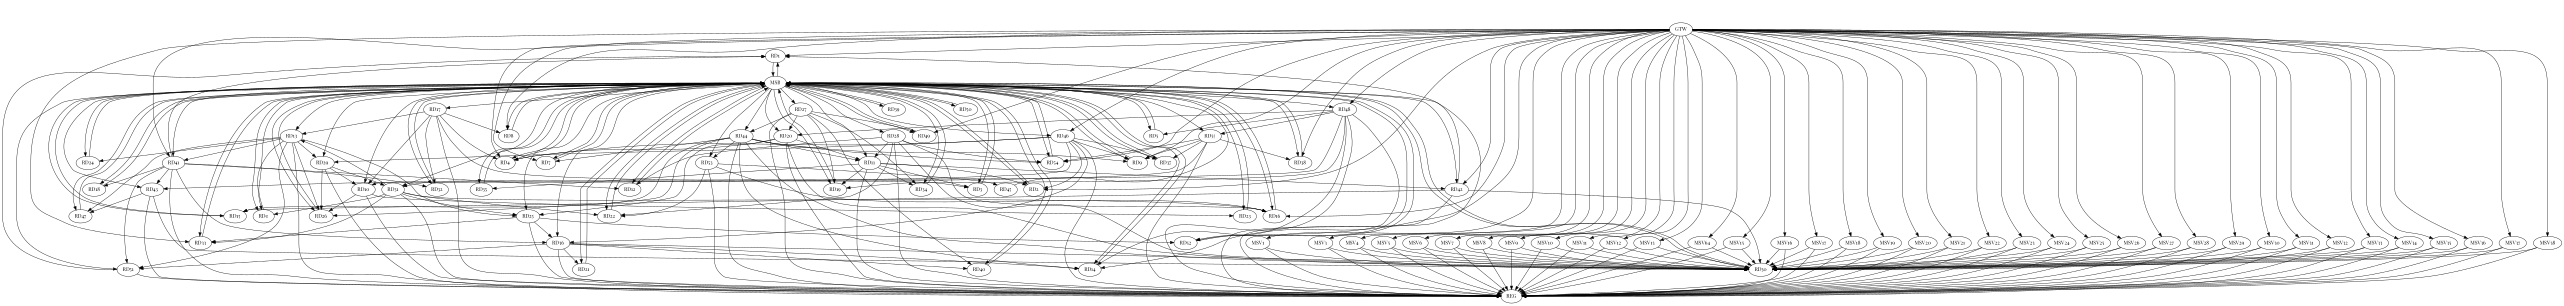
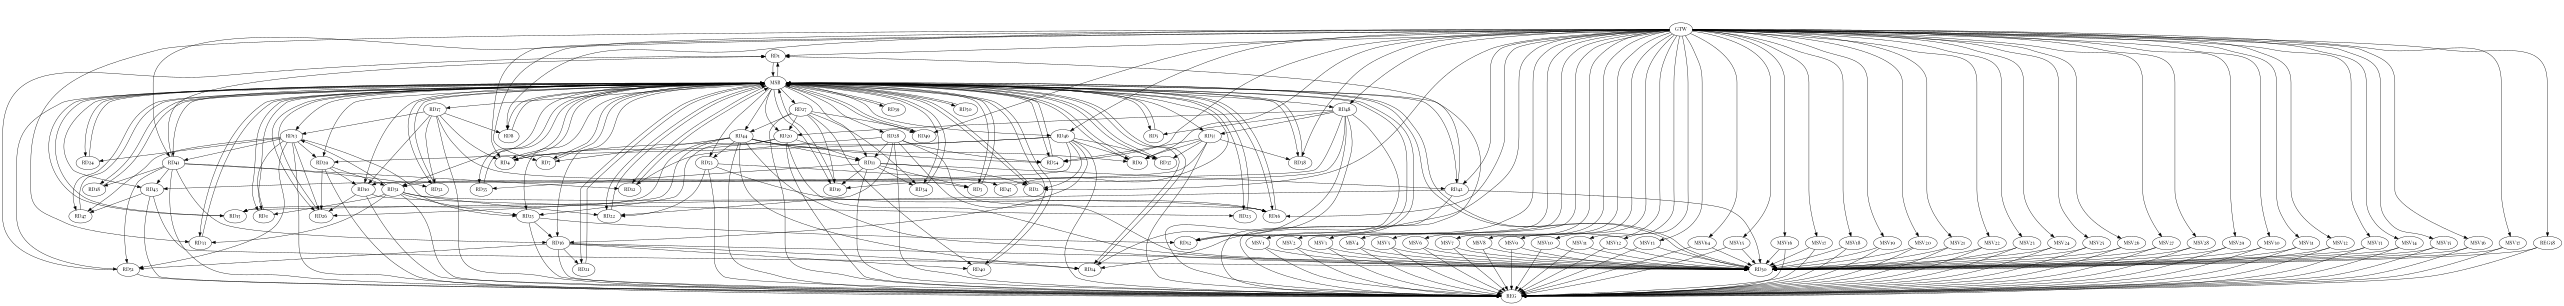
(366, 230) -> none
none -> (1289, 243)
(2548, 243) -> (2548, 243)
